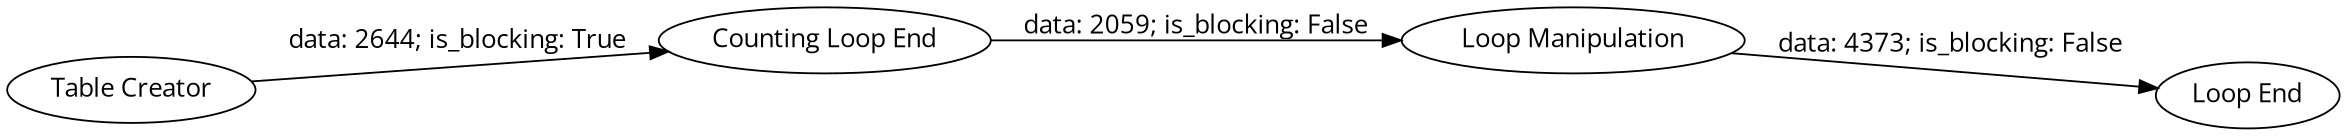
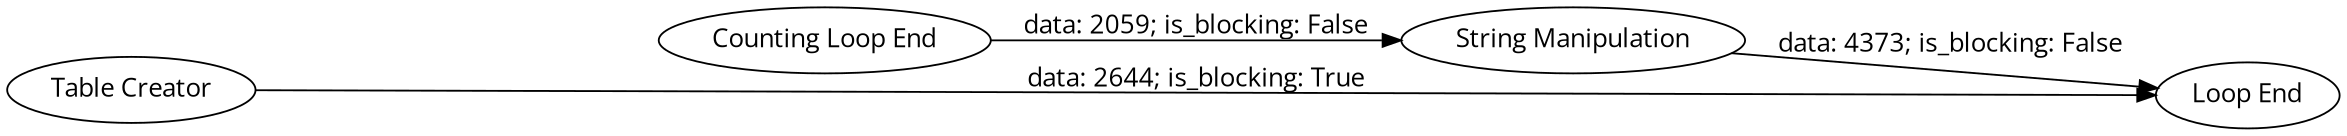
(1573, 40) -> (1573, 40)
(451, 67) -> (1196, 93)
